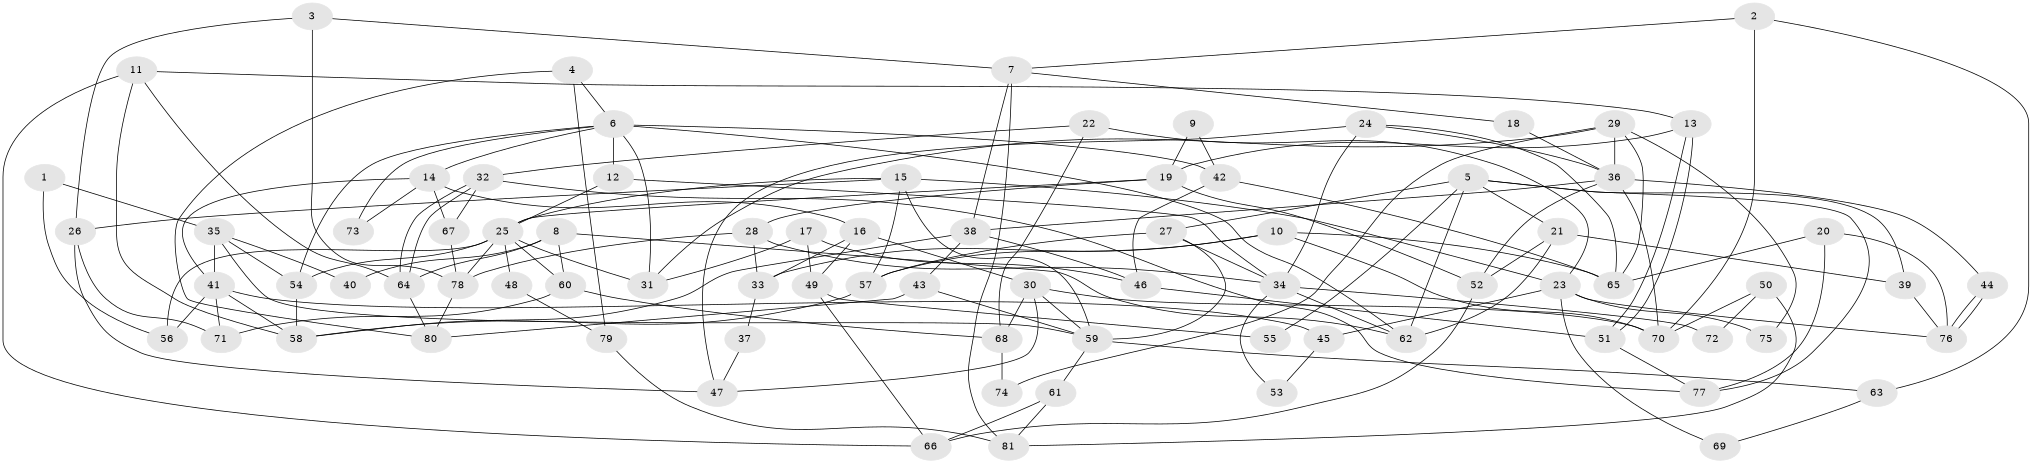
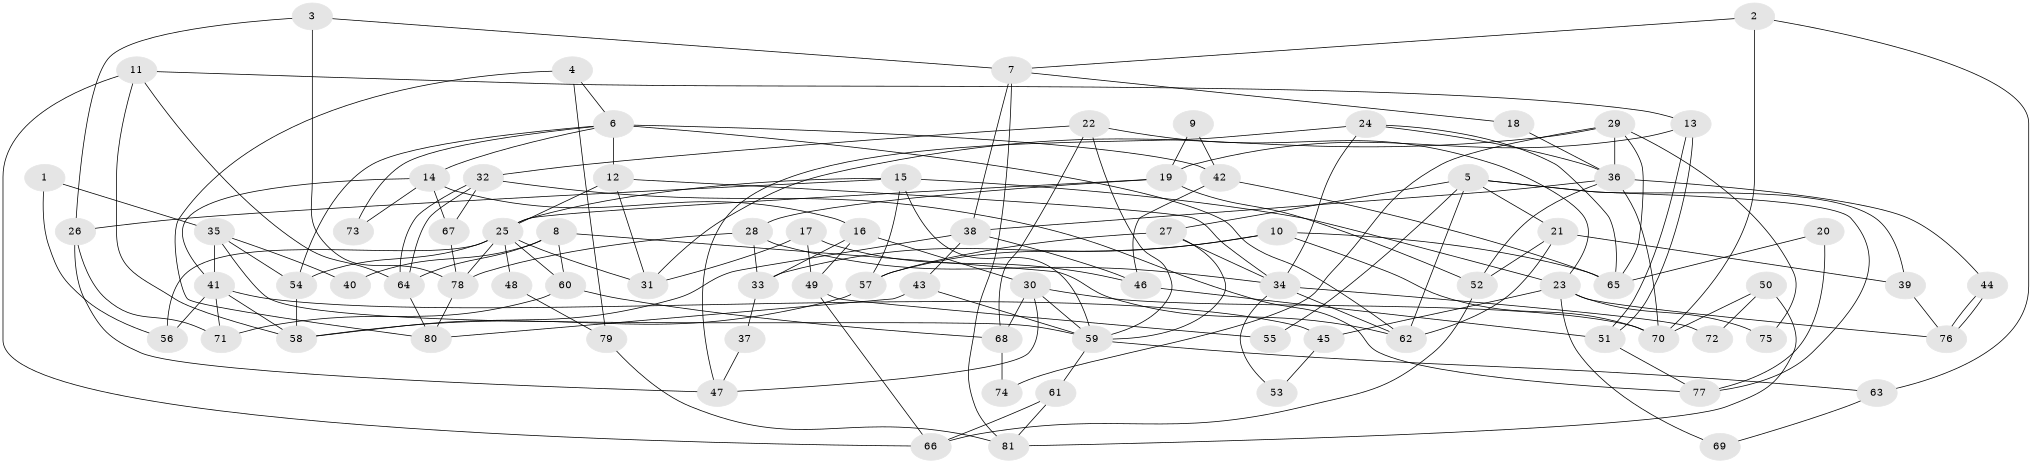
(650, 215) -> (631, 232)
none -> (1151, 256)
(1917, 259) -> none
